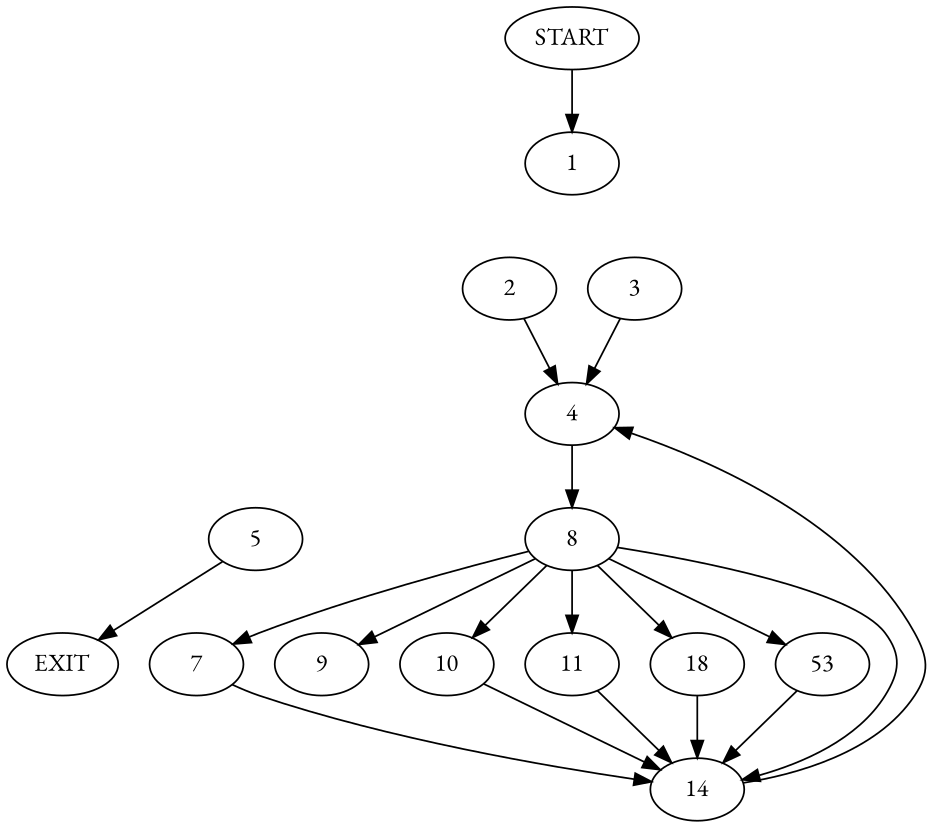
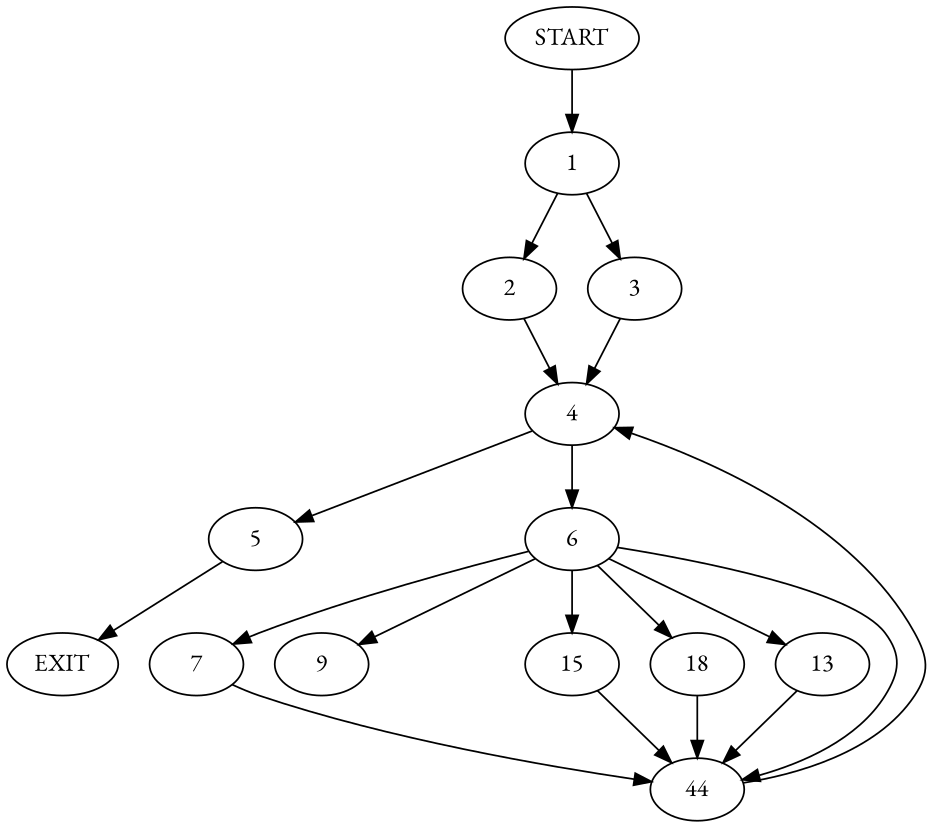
none -> (545, 218)
none -> (599, 218)
none -> (422, 473)
(572, 539) -> (572, 539)
(447, 664) -> none
(572, 664) -> (572, 664)
(822, 664) -> (822, 664)
(697, 789) -> (697, 789)
